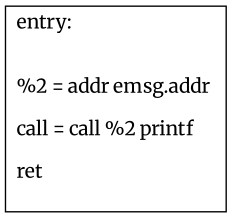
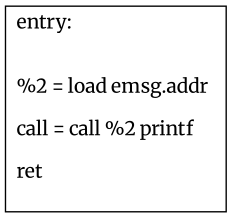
(116, 87) -> (114, 87)
